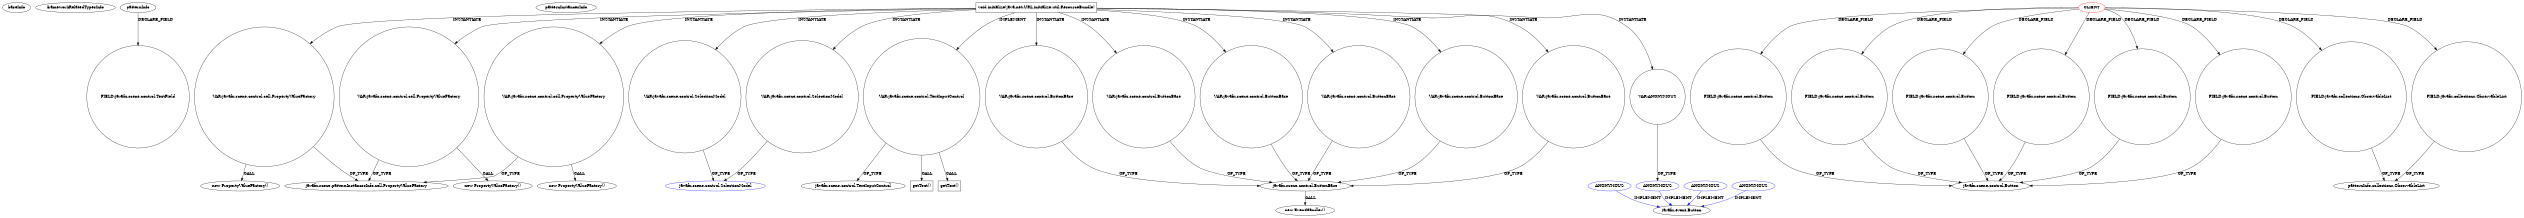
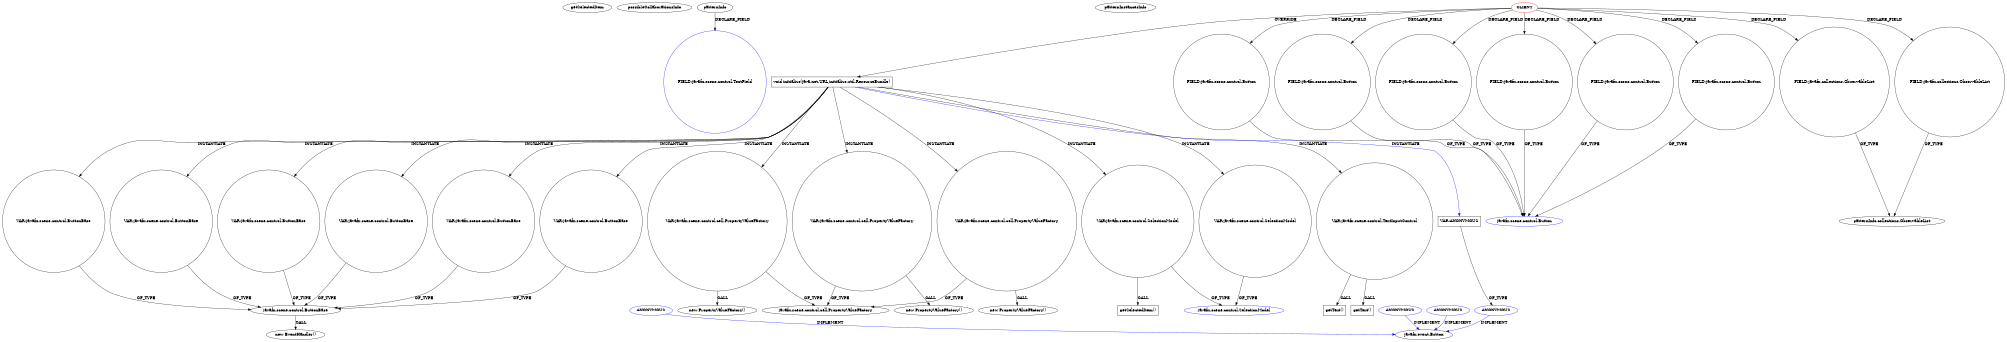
(17, 8) -> none
(75, 8) -> (587, 8)
none -> (654, 8)
(1388, 13) -> (1096, 128)
(1013, 20) -> (1313, 144)
none -> (1184, 25)
(138, 97) -> (715, 82)
(1658, 97) -> (1459, 221)
(366, 186) -> (826, 310)
(853, 186) -> none
(1991, 186) -> (1524, 221)
none -> (1138, 310)
